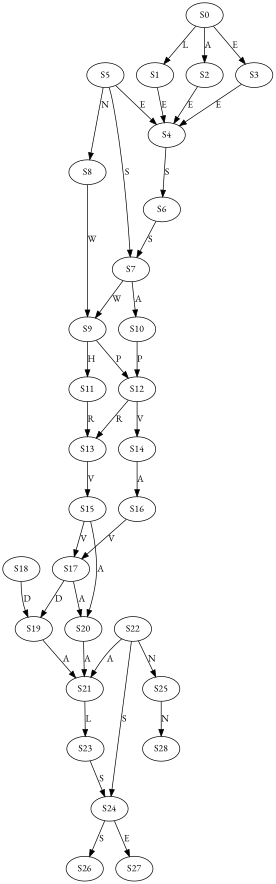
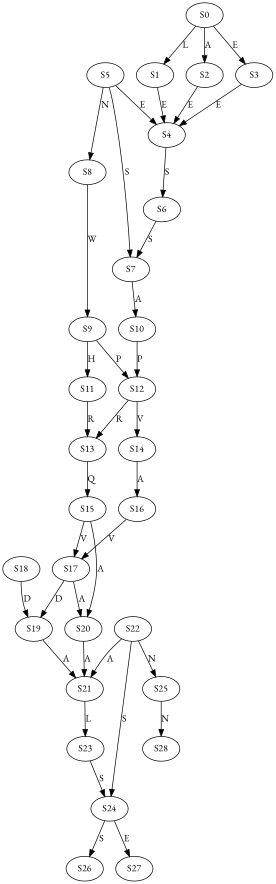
(111, 297) -> none
(91, 479) -> (91, 479)
